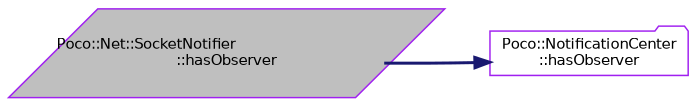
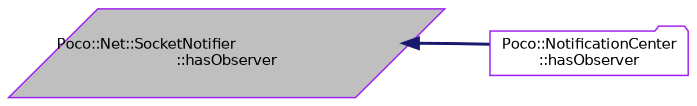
(429, 63) -> (454, 44)
